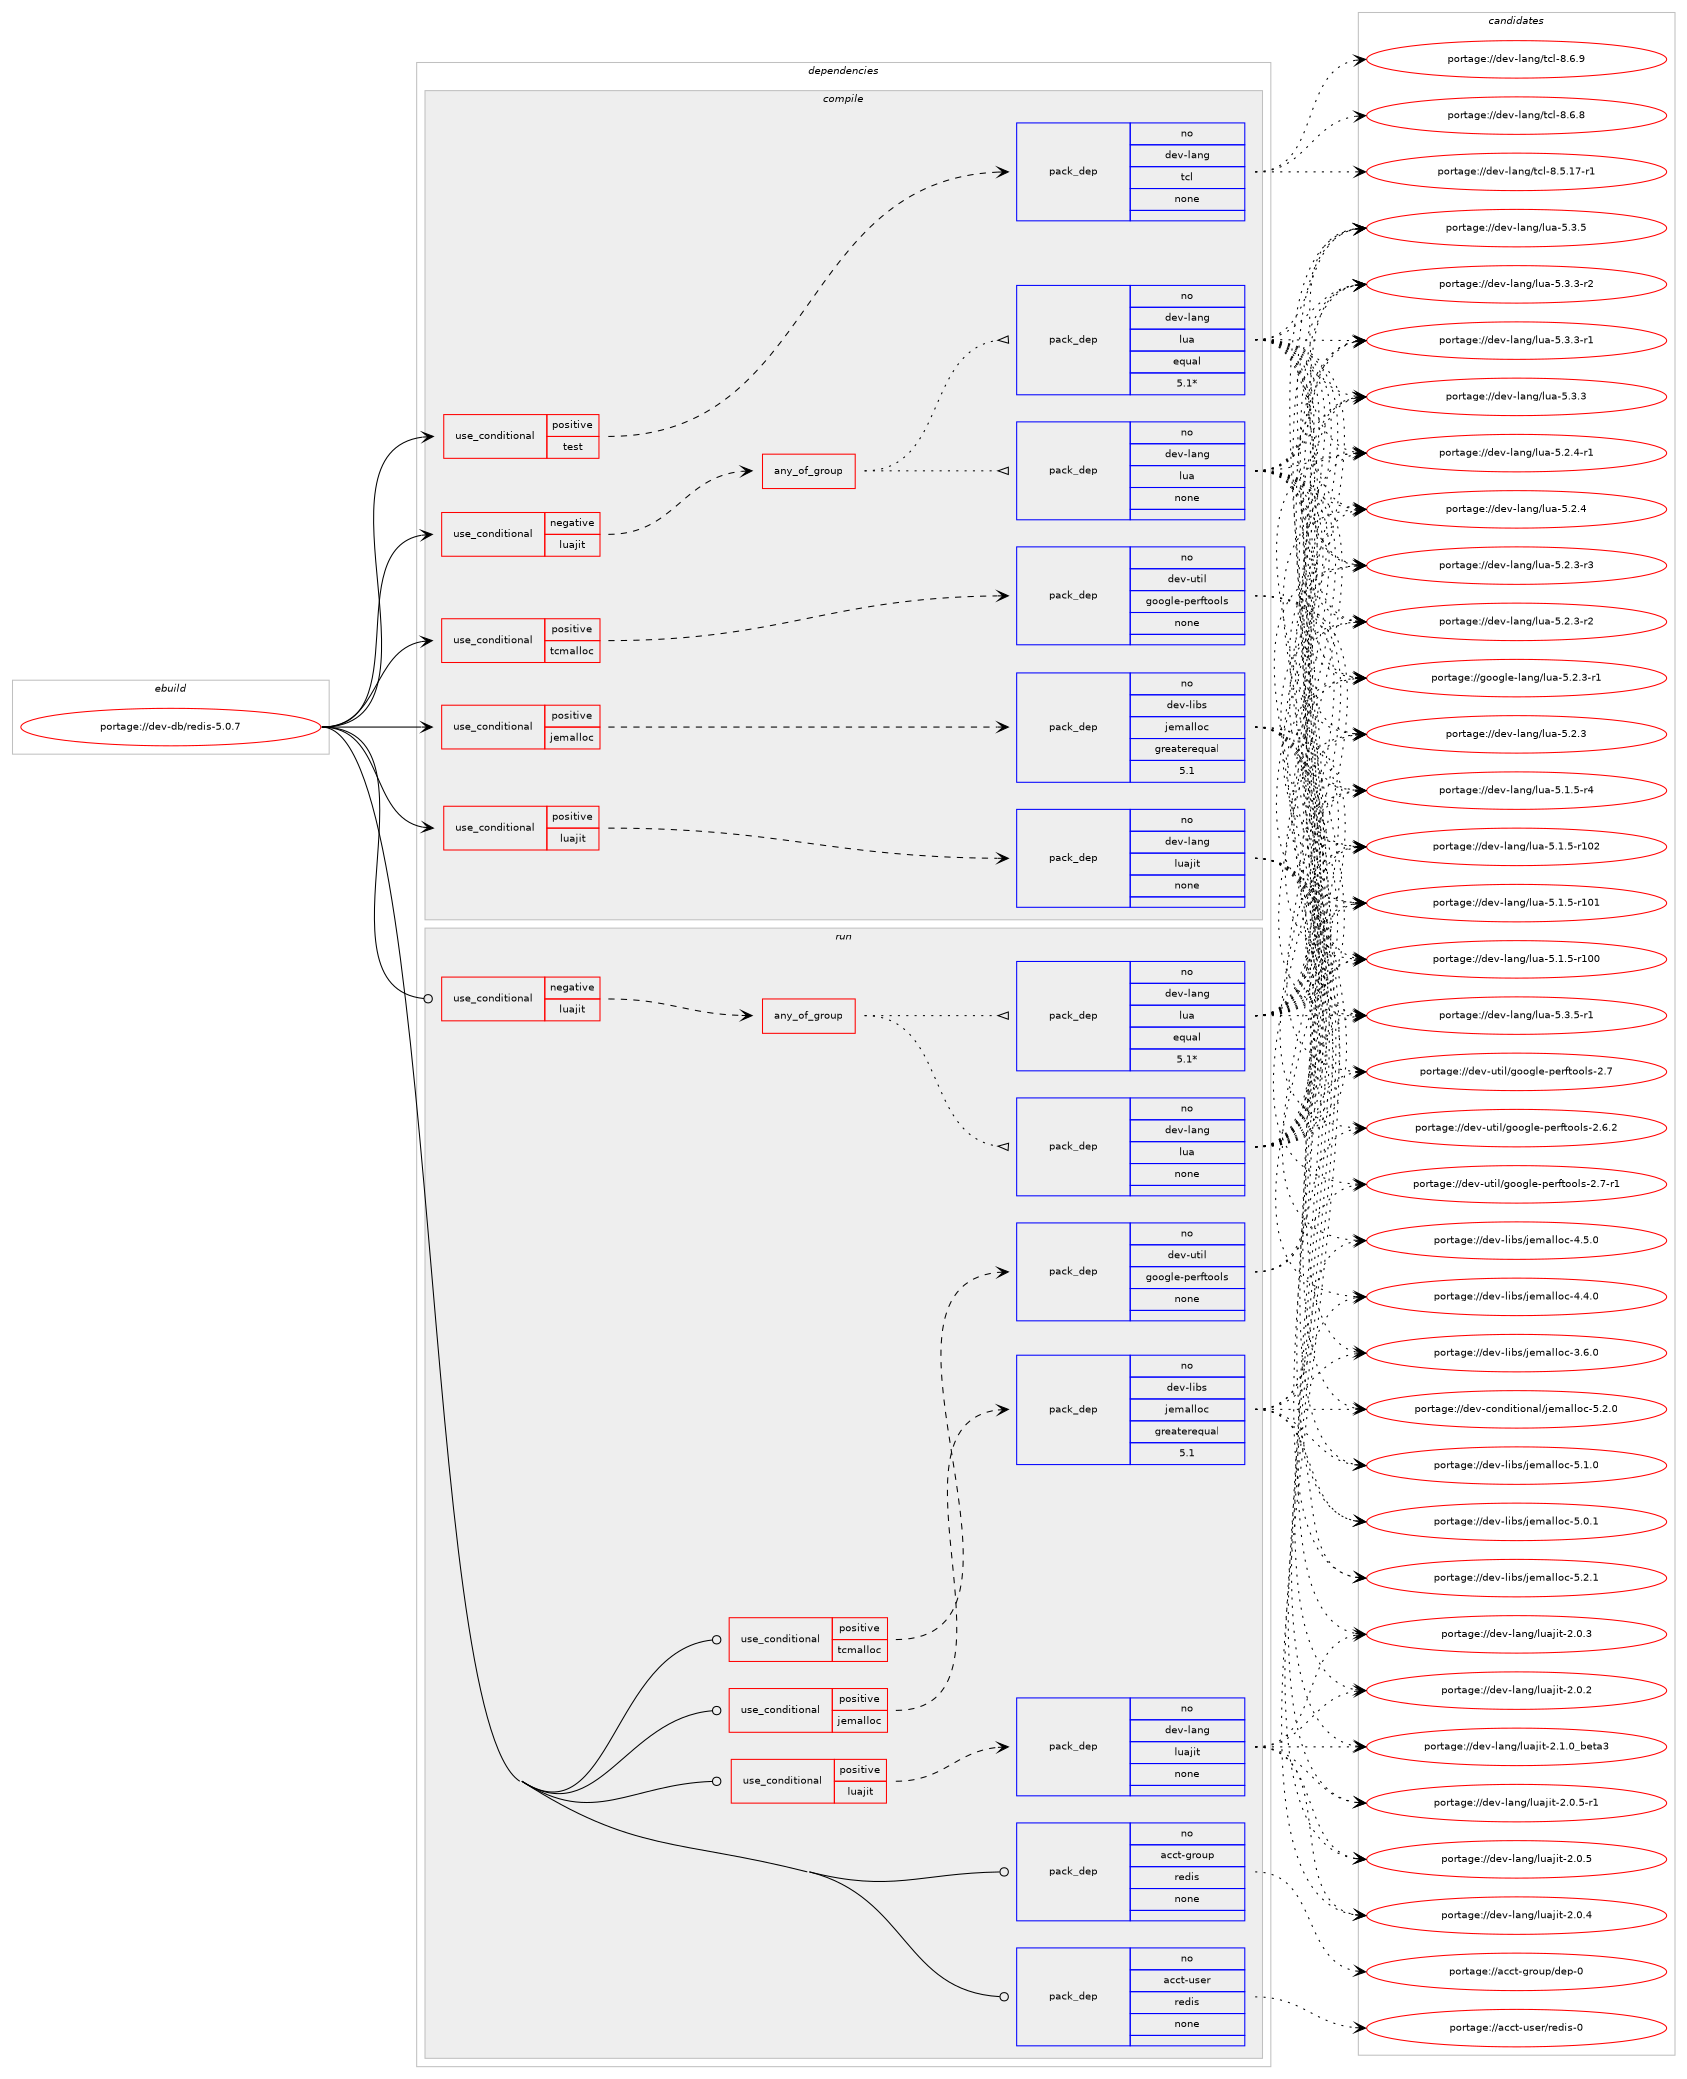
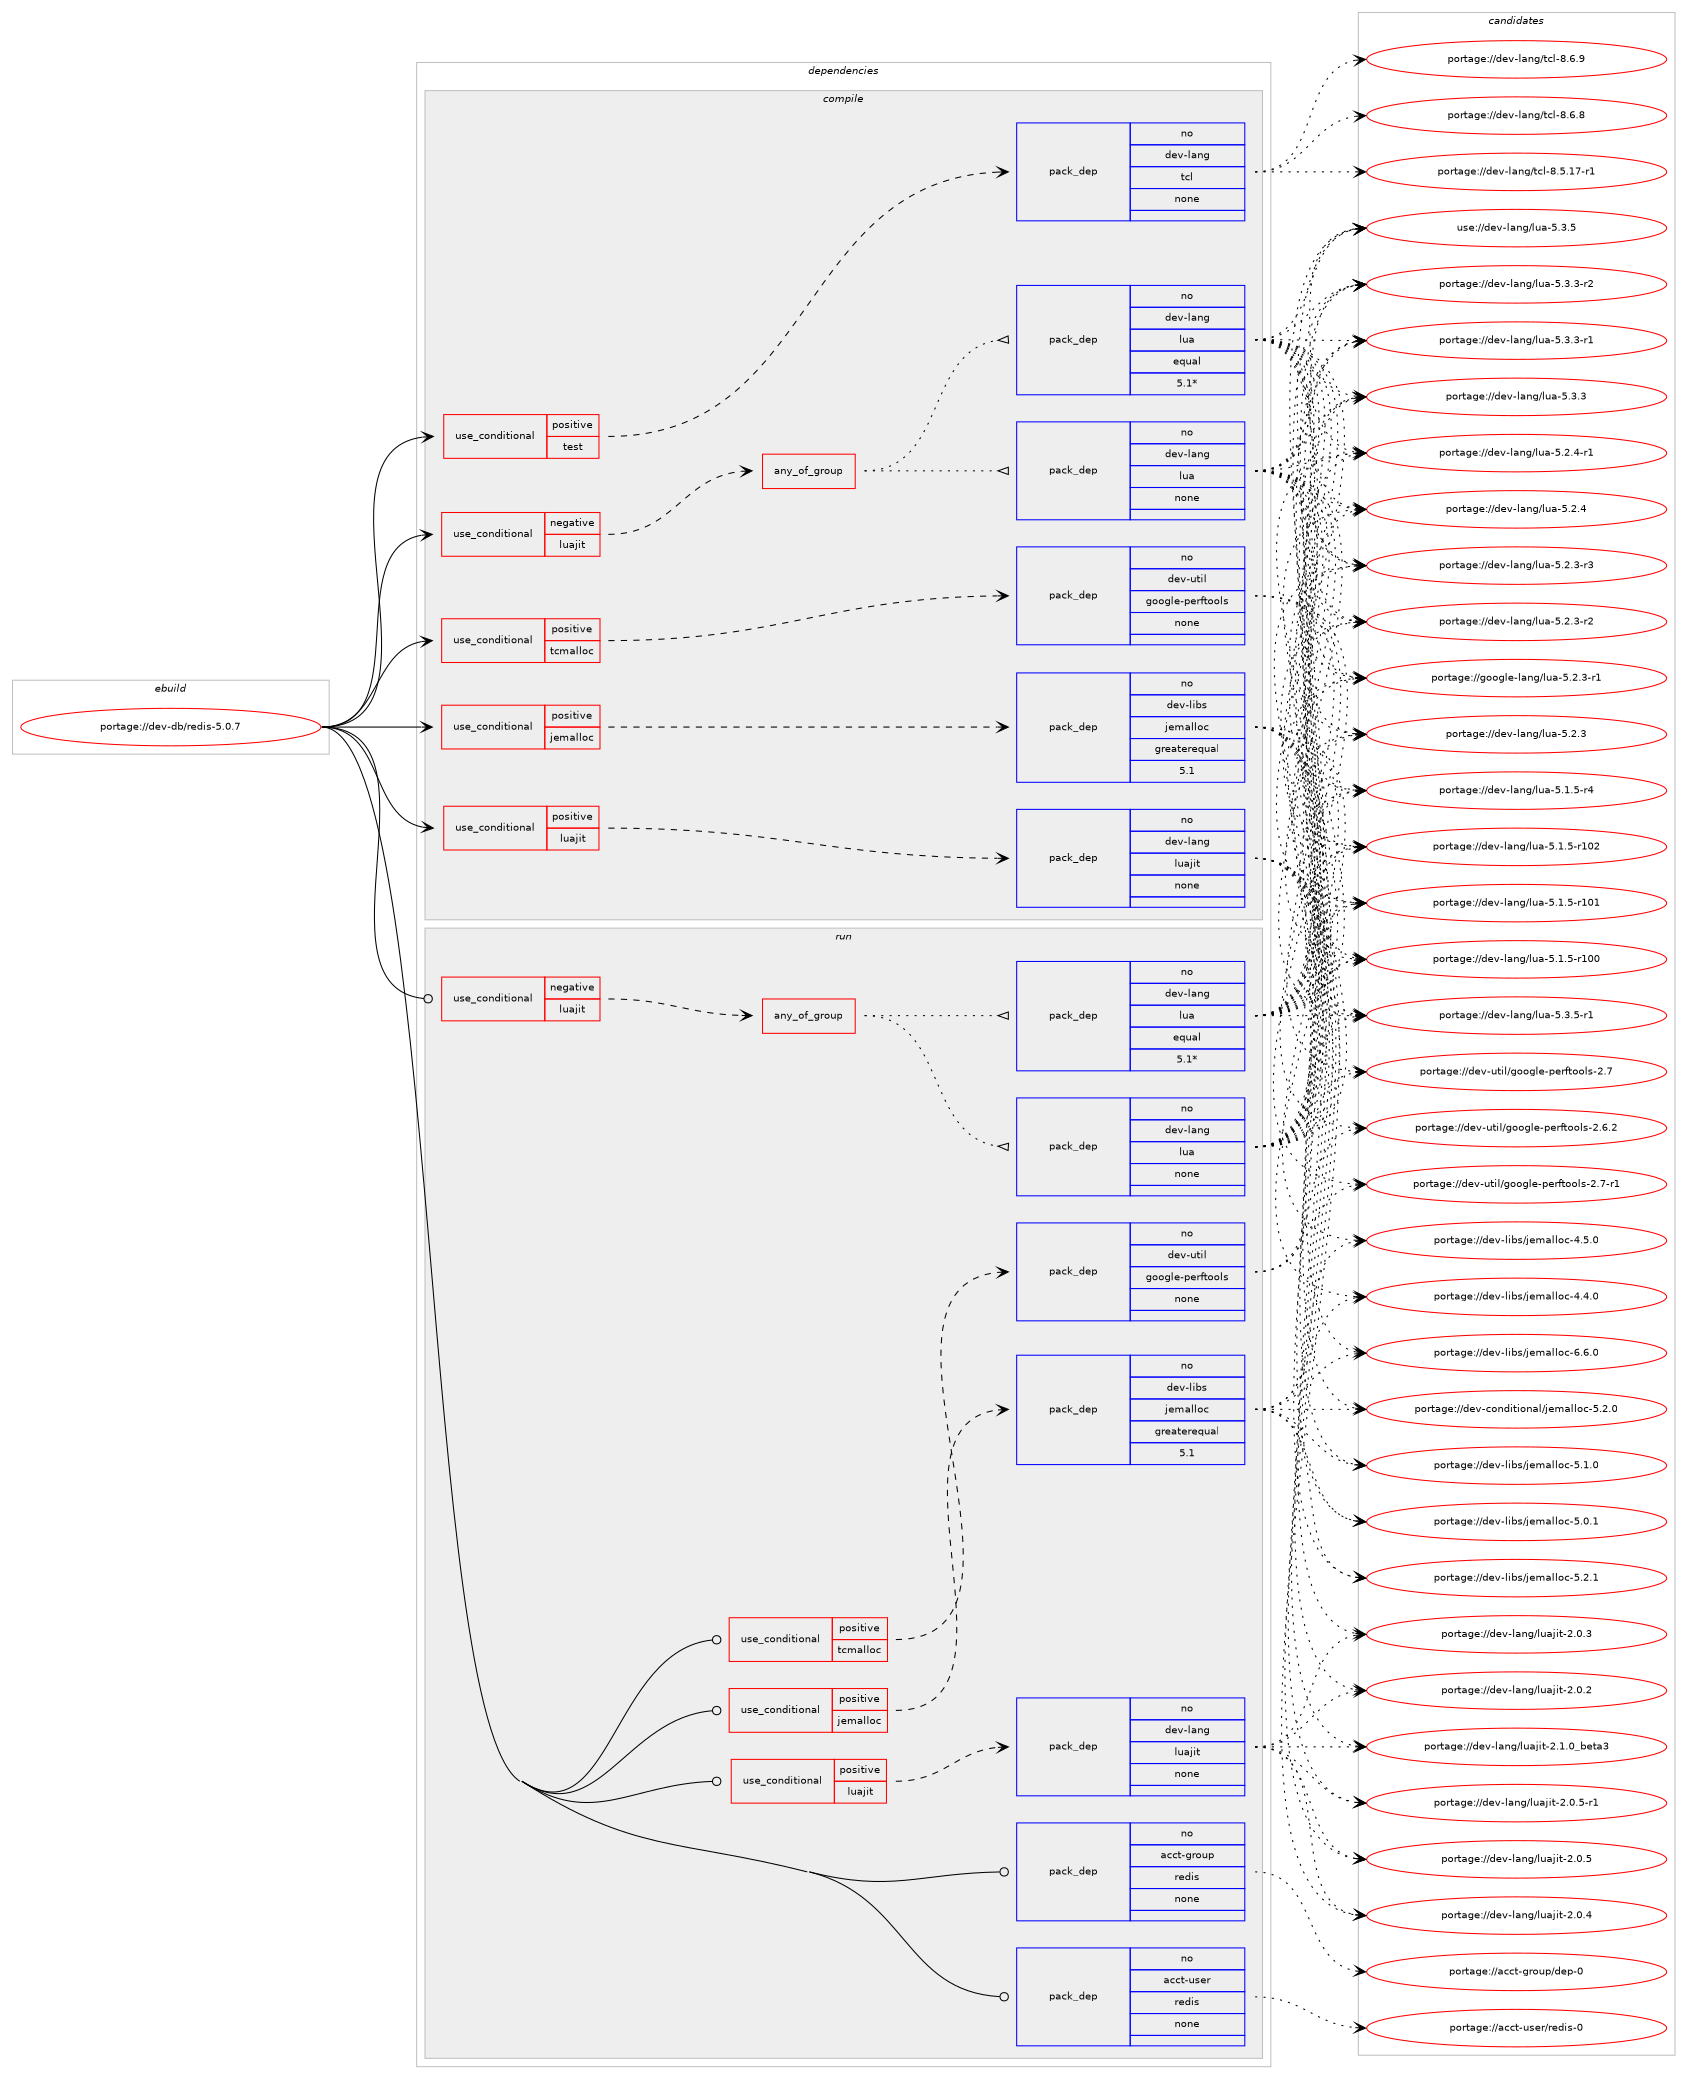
(1517, 228) -> (1517, 228)
(1517, 1353) -> (1517, 1353)
